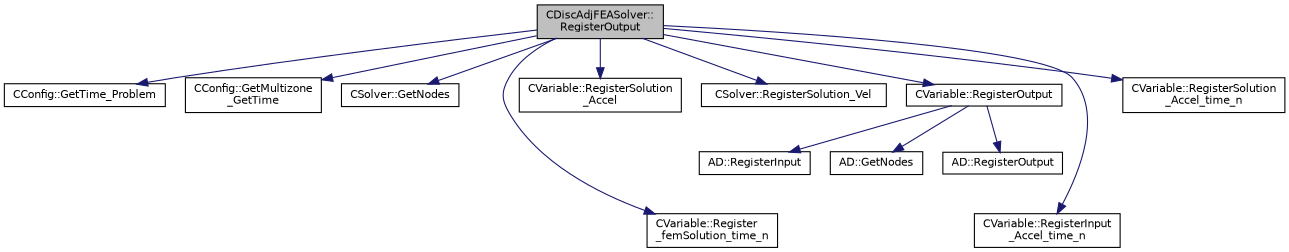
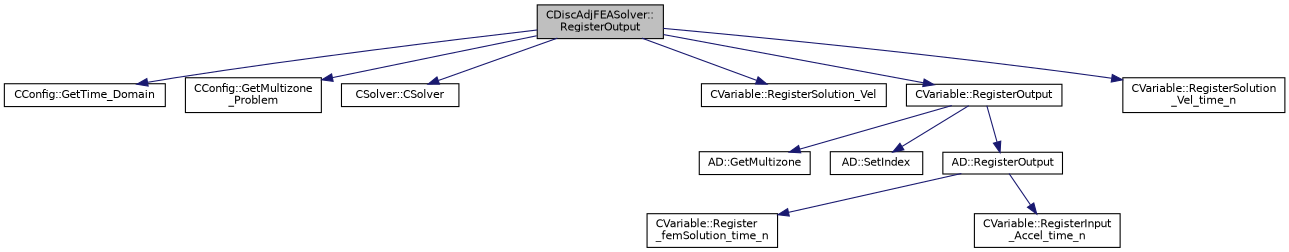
(937, 47) -> (1020, 189)
(85, 95) -> (85, 95)
(253, 95) -> (253, 95)
(400, 95) -> (400, 95)
(600, 95) -> none
(794, 95) -> (794, 95)
(1204, 95) -> (1204, 95)
(530, 141) -> (875, 193)
(755, 163) -> (755, 163)
(877, 163) -> (877, 163)
